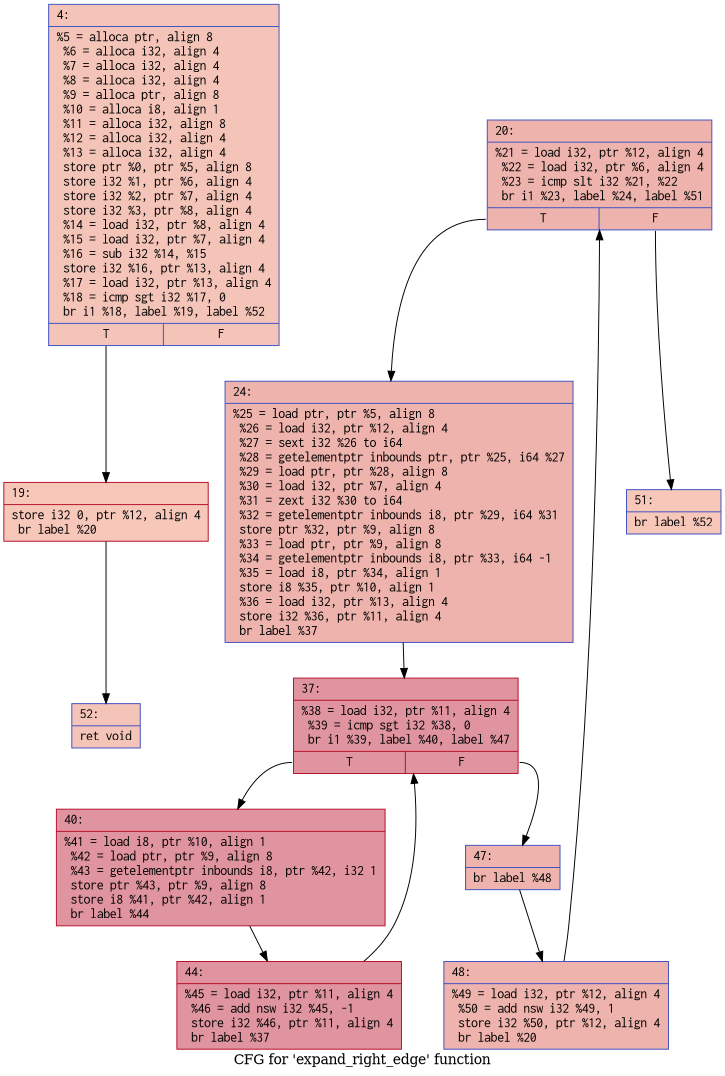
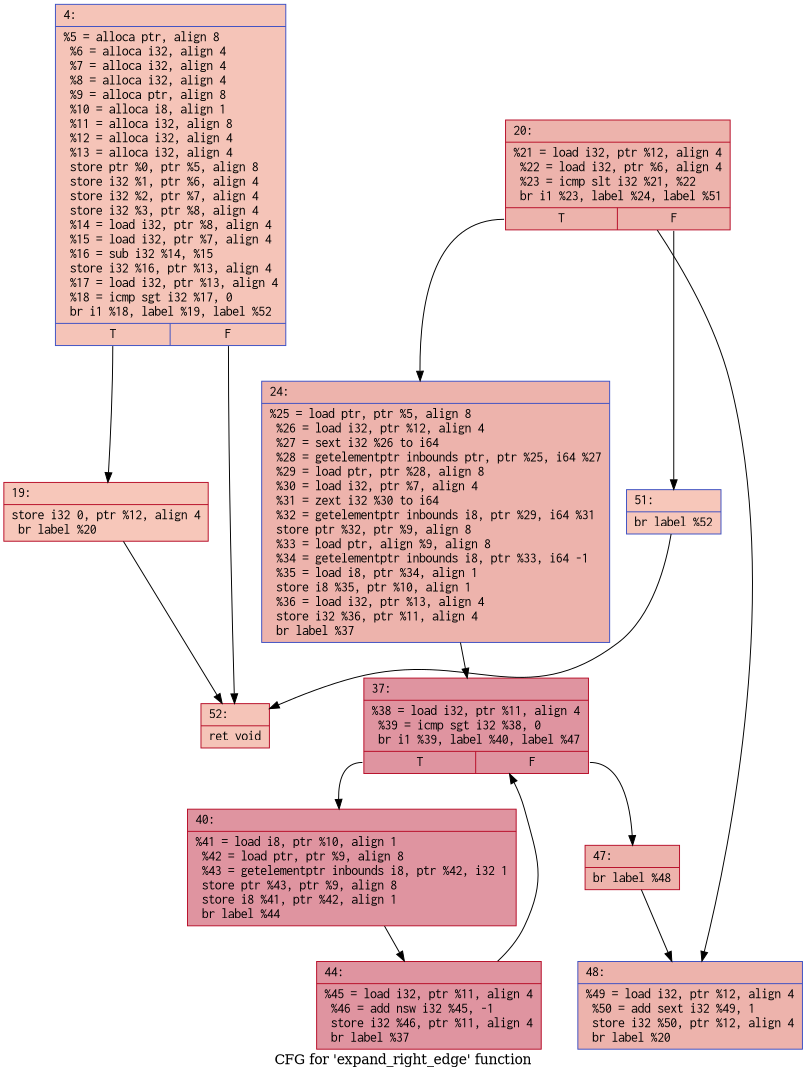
(600, 175) -> (618, 175)
none -> (230, 520)
(337, 544) -> (380, 544)
(591, 601) -> (752, 583)
none -> (511, 677)
(106, 726) -> (235, 726)
(513, 868) -> (632, 868)
(533, 1009) -> (670, 1009)
